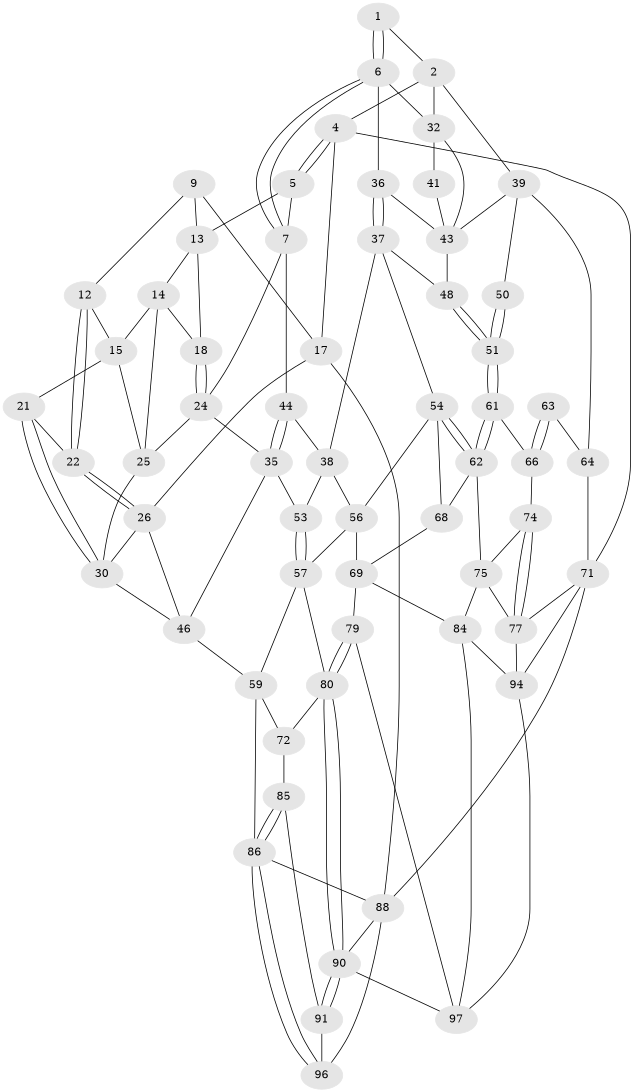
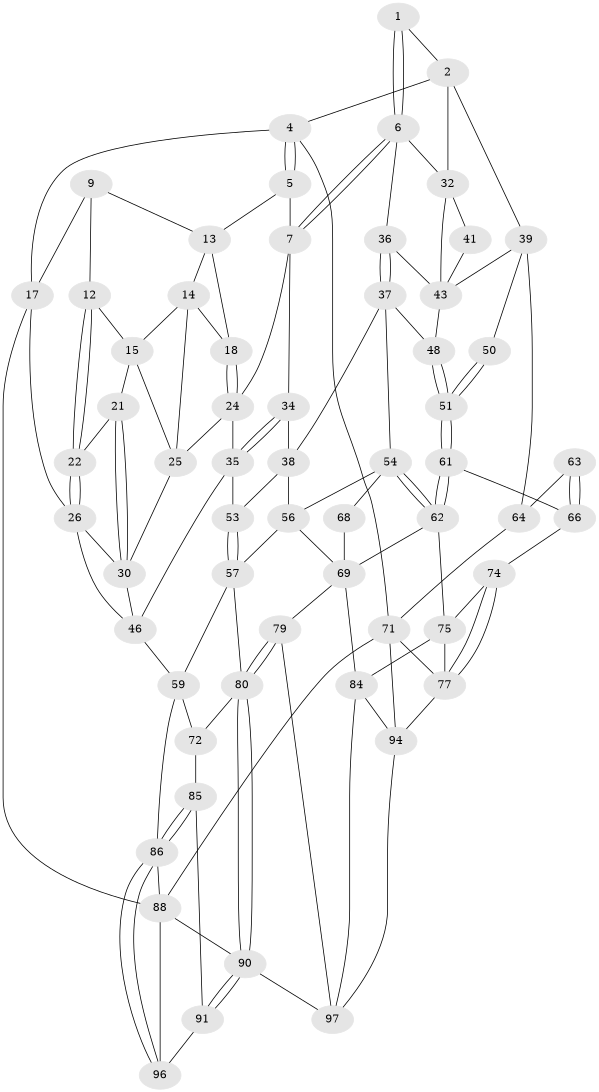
(286, 407) -> (289, 407)
(459, 490) -> (391, 546)
